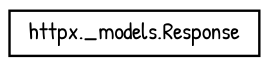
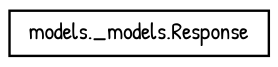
(134, 33) -> (139, 33)
